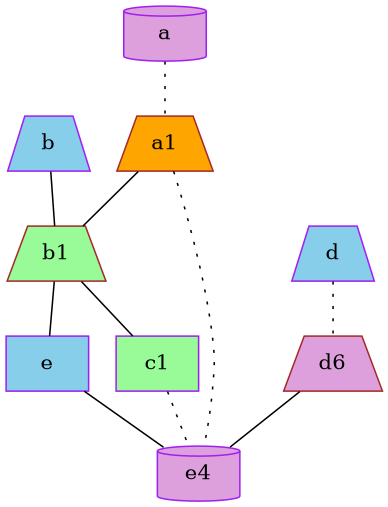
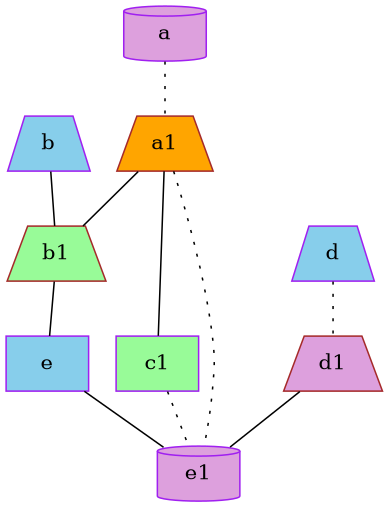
(107, 309) -> (161, 254)
(333, 364) -> (333, 364)
(199, 474) -> (199, 474)
